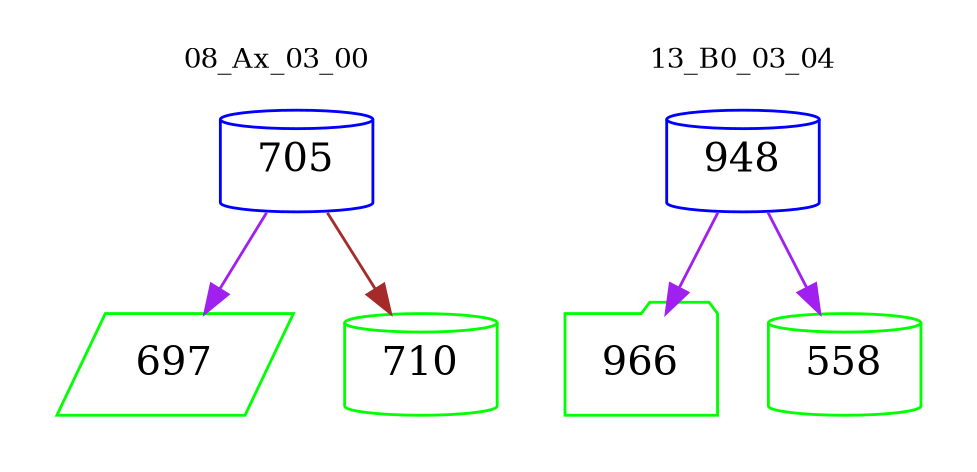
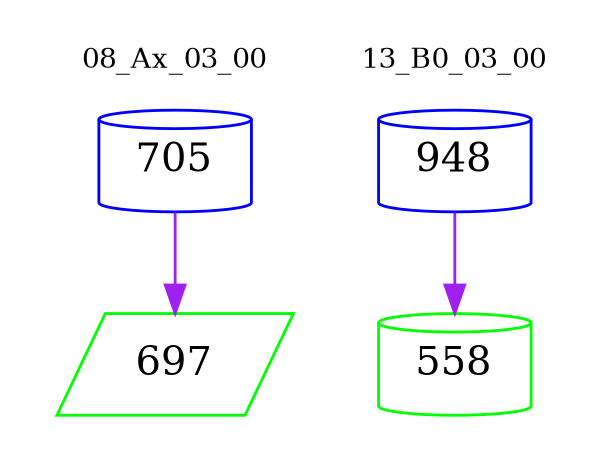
(743, 61) -> (455, 61)
(421, 364) -> none
(641, 364) -> none
